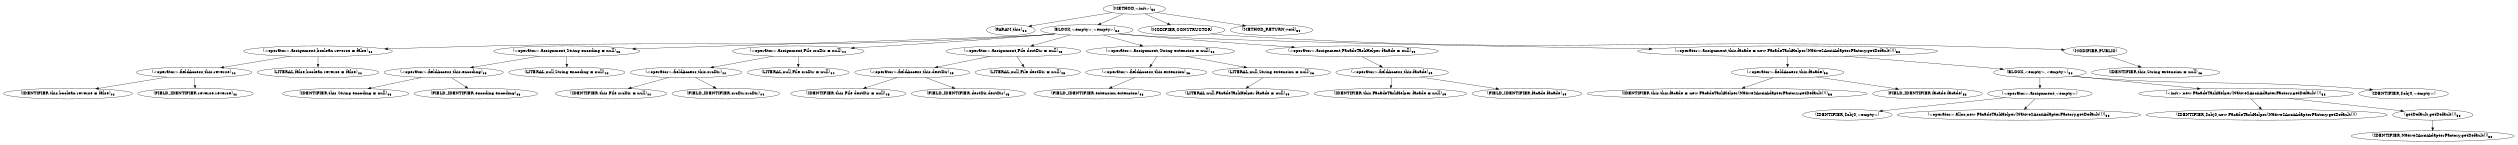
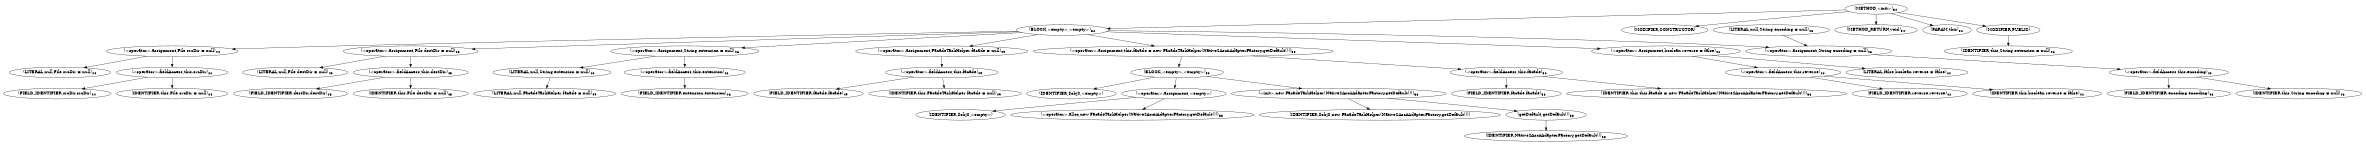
(1636, 45) -> (1941, 19)
(567, 60) -> (1794, 40)
